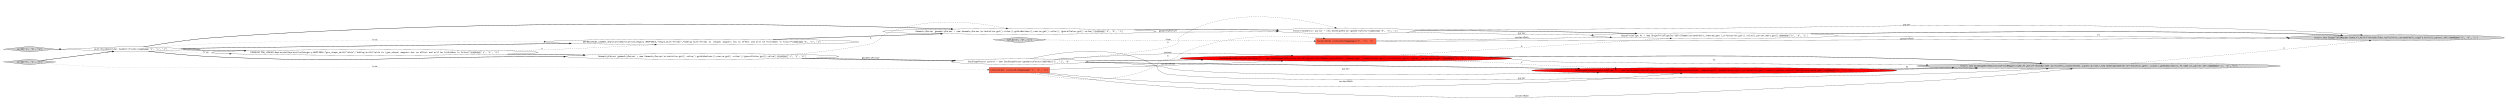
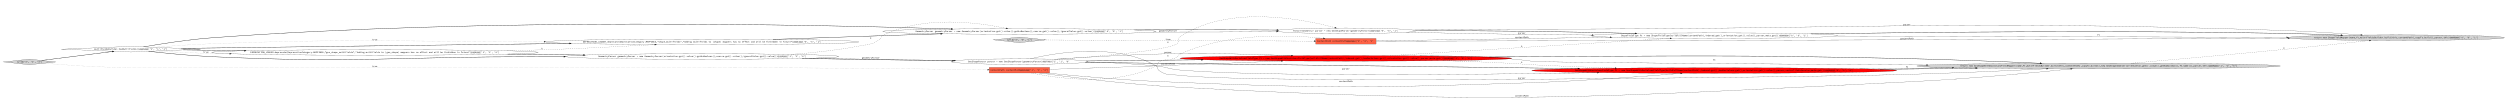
(29, 49) -> none
